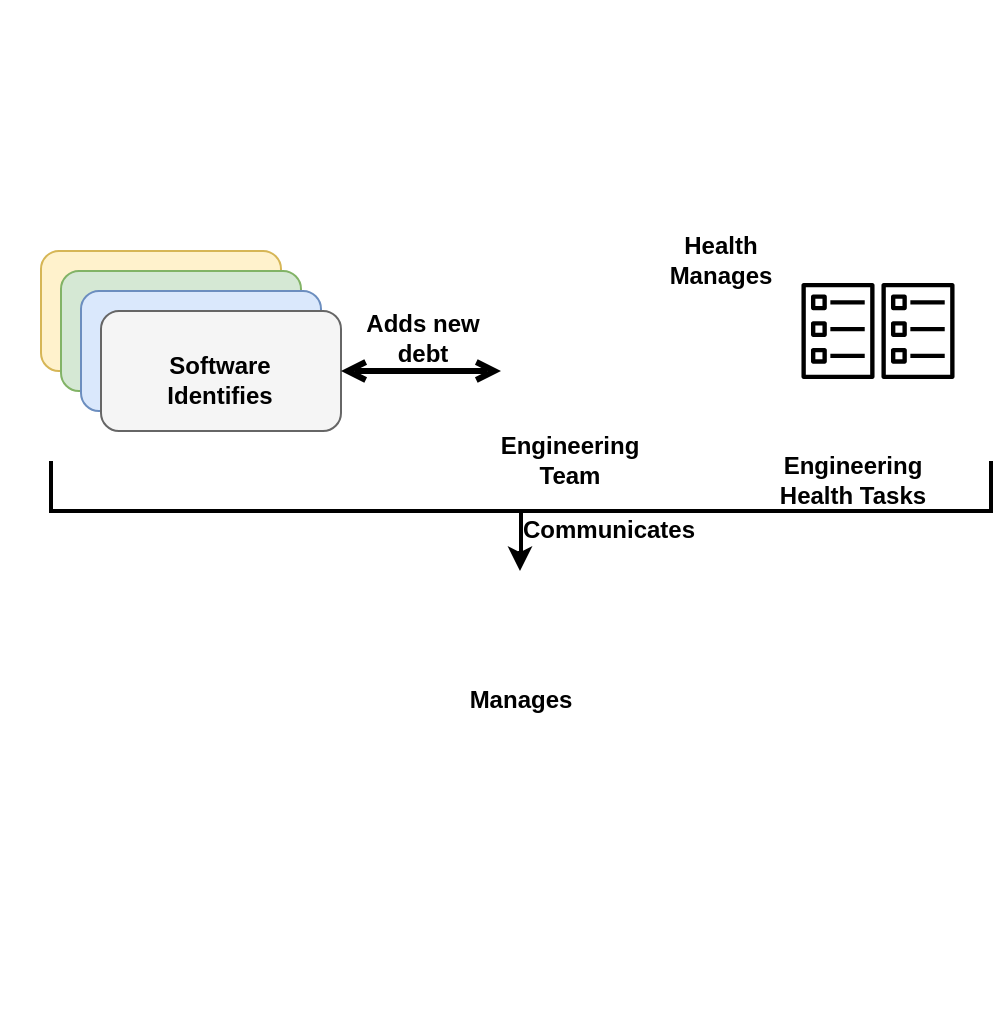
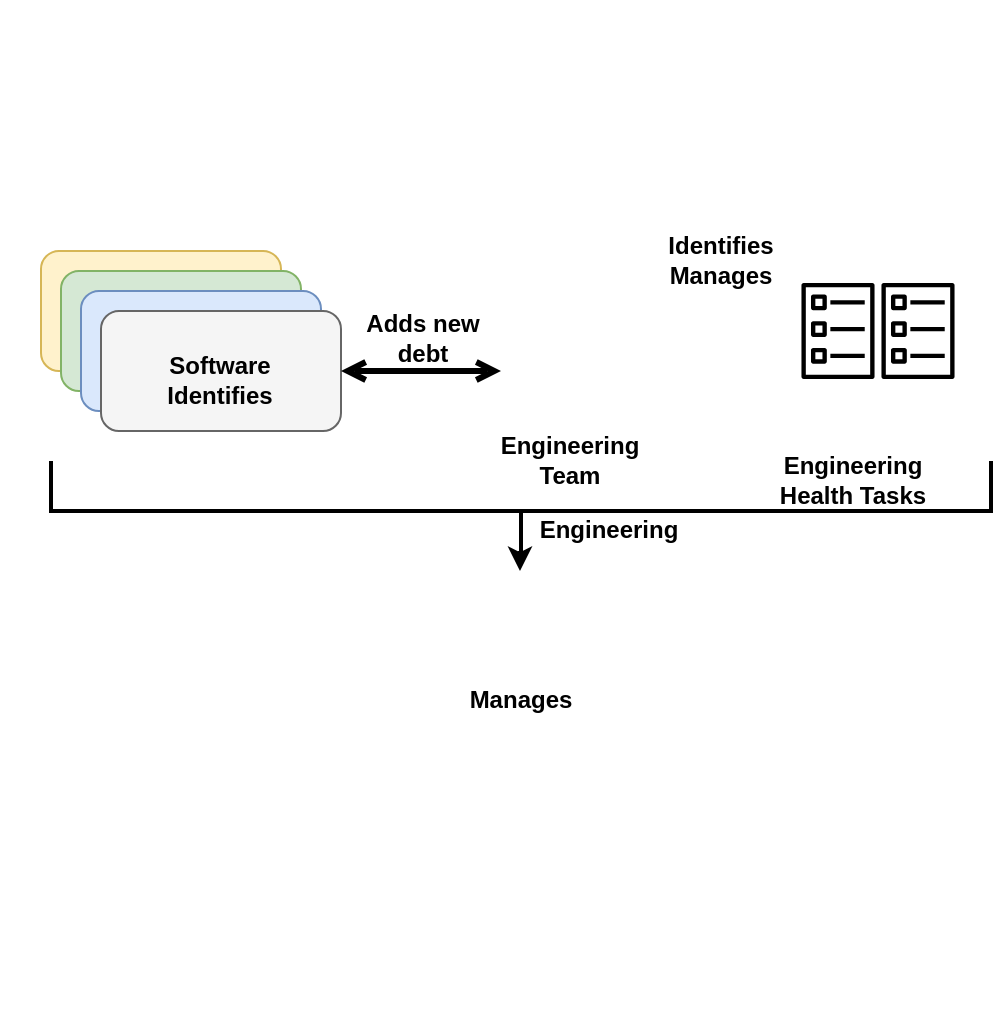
(722, 261) -> (722, 261)
(610, 531) -> (610, 531)
